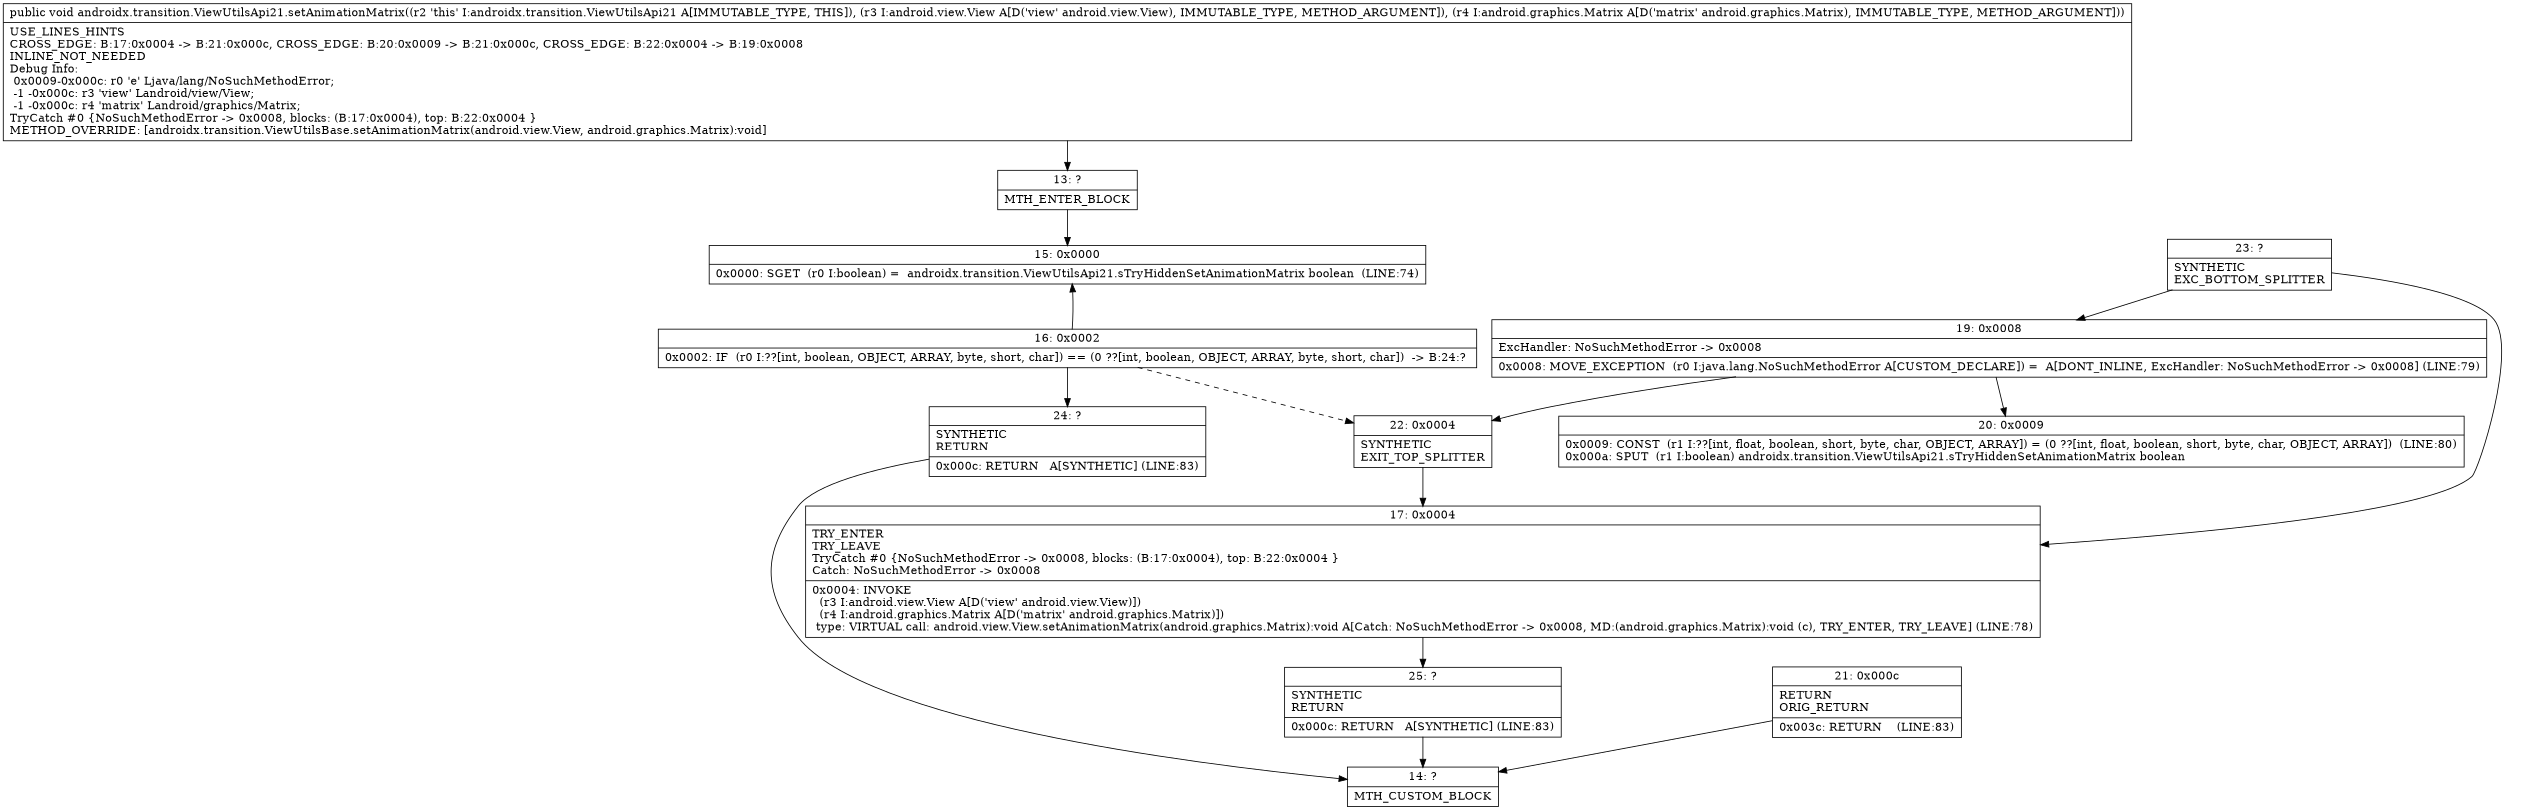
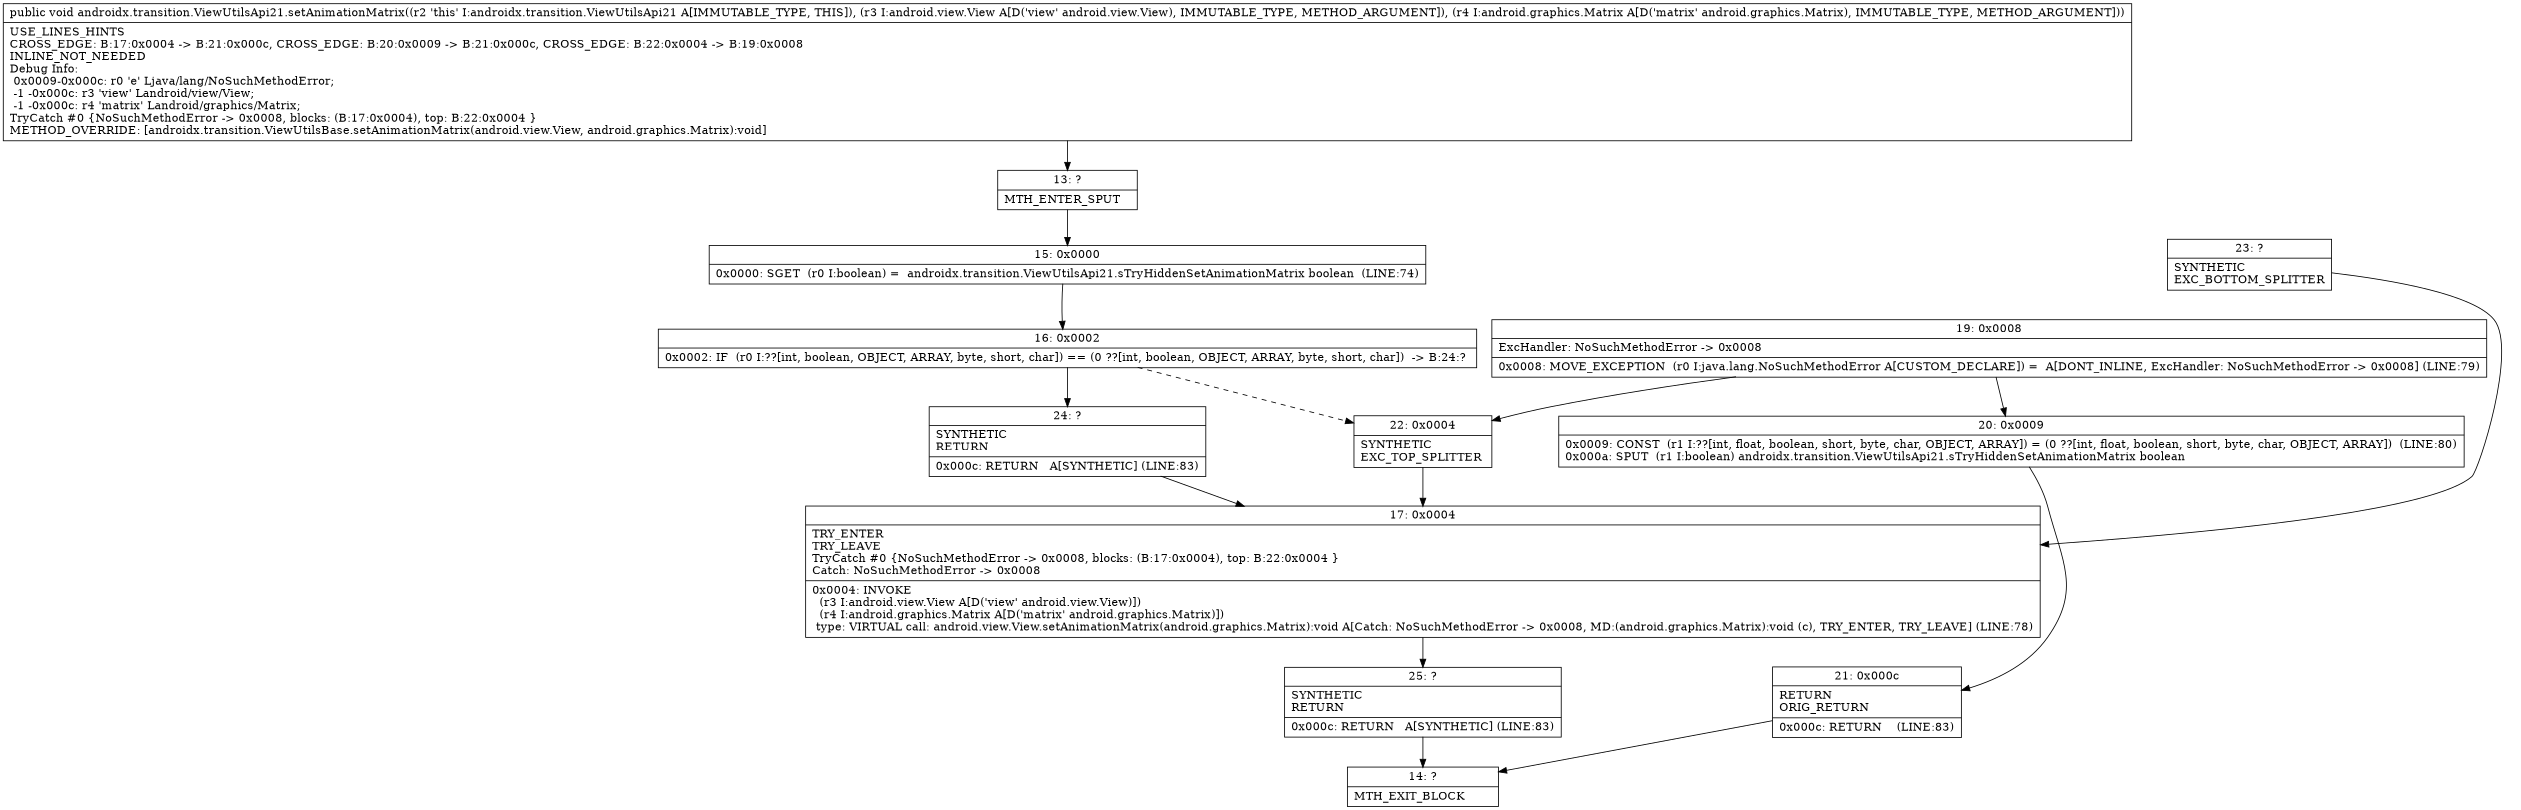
(1067, 199) -> (1063, 199)
(2129, 304) -> none
(1073, 311) -> (1062, 302)
(1423, 457) -> (1421, 457)
none -> (2065, 598)
(921, 703) -> (1199, 490)
(1867, 727) -> (1867, 727)
(1423, 796) -> (1410, 796)
